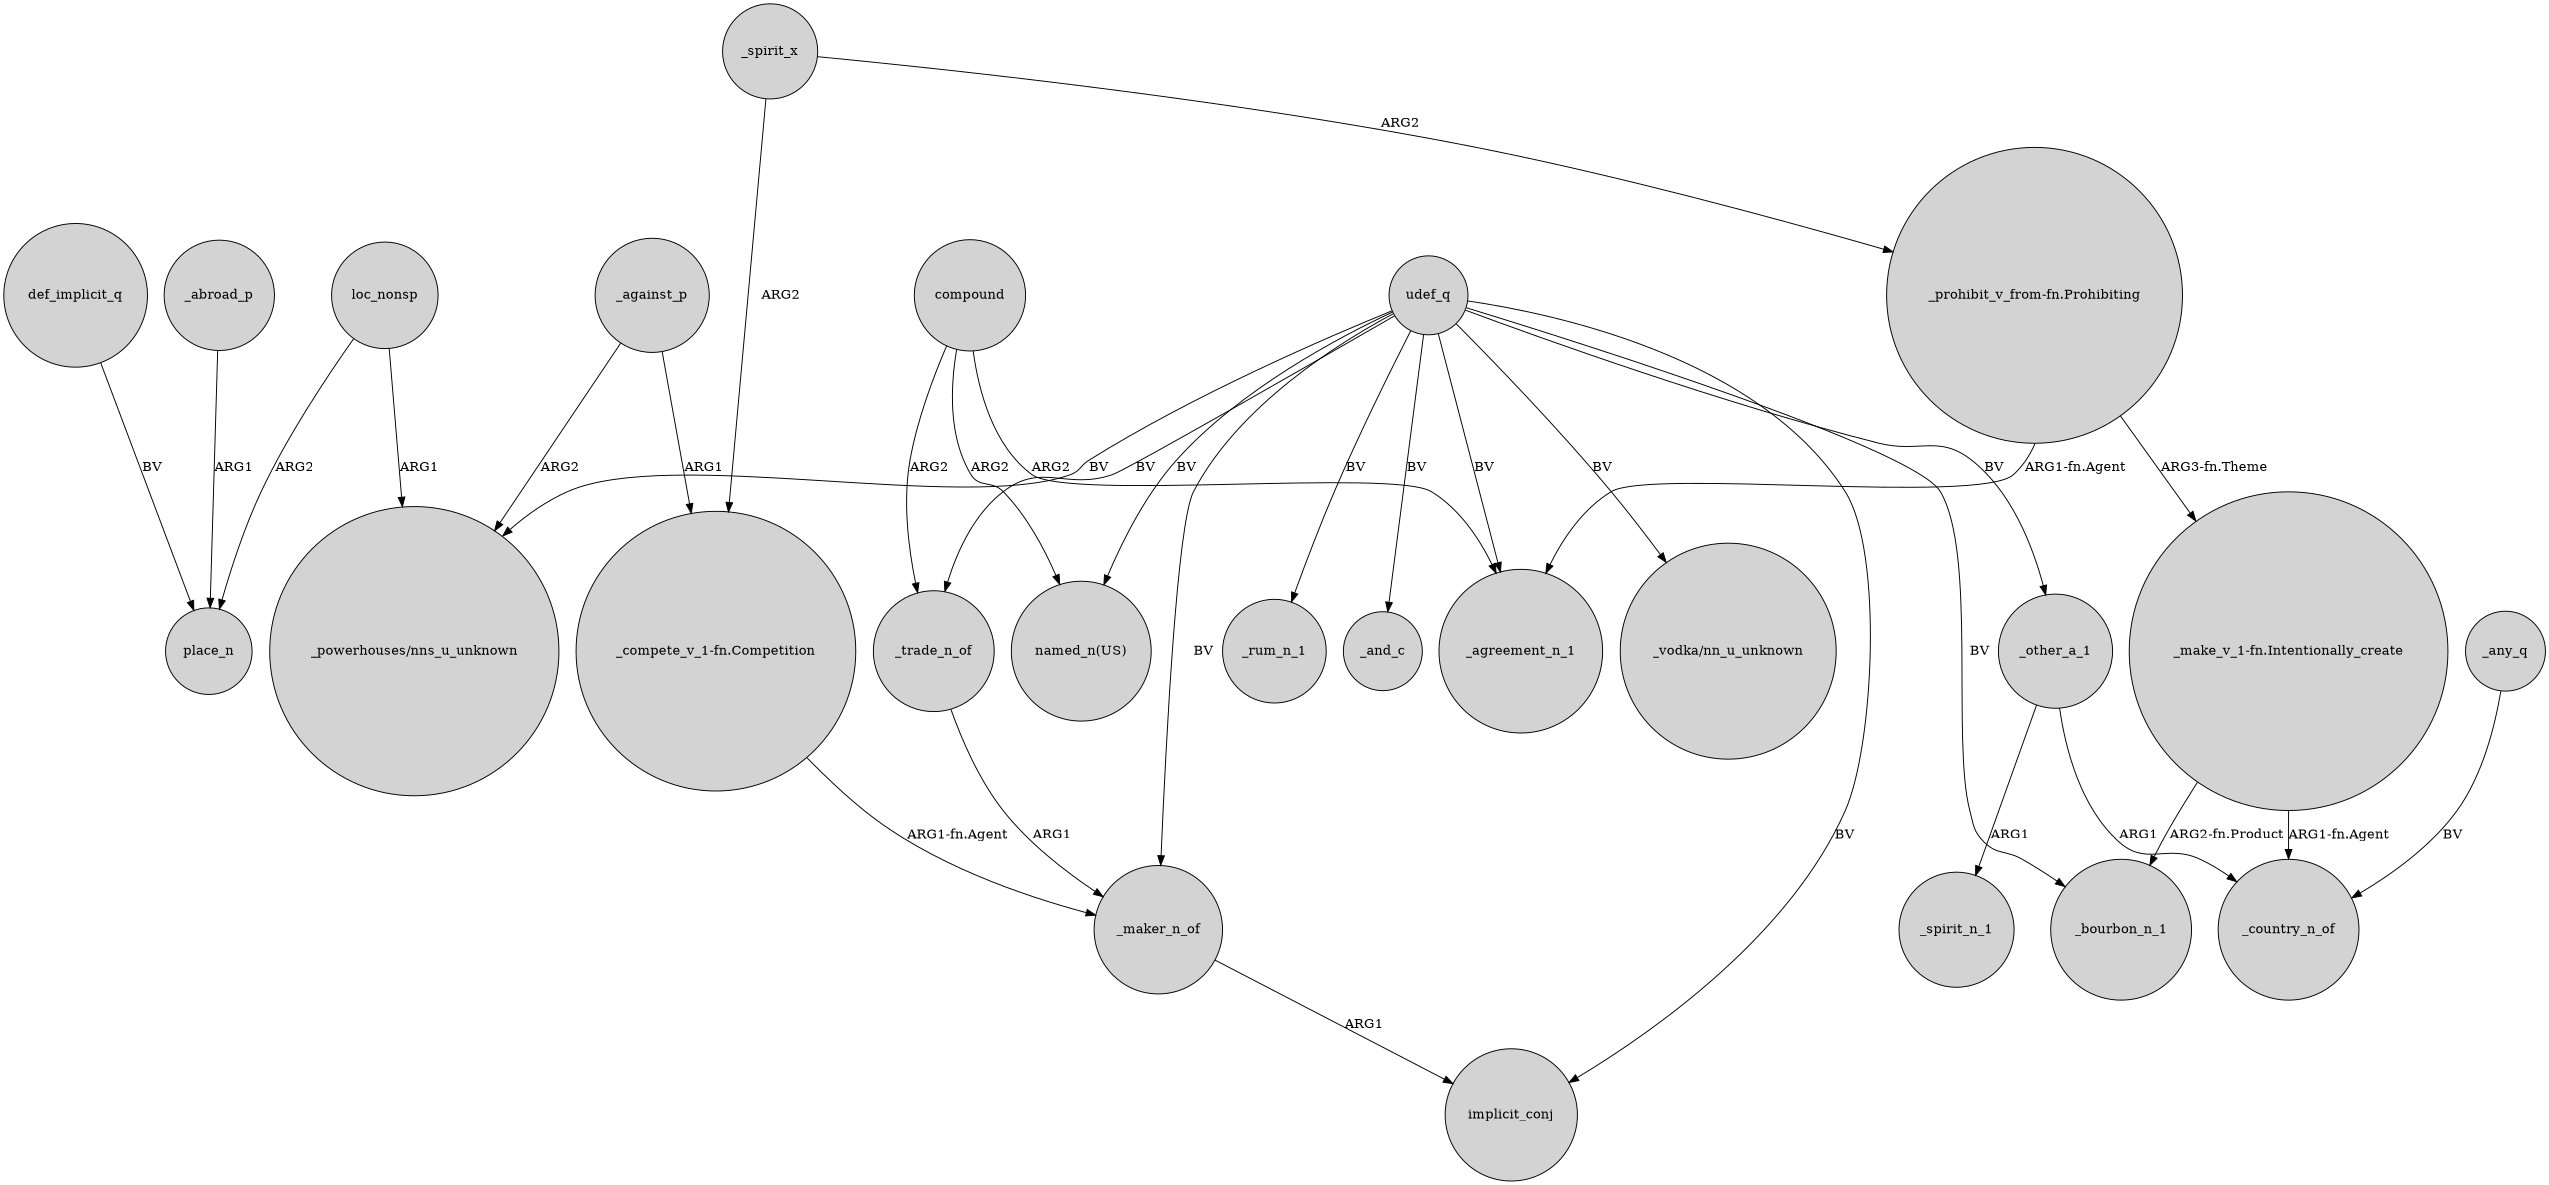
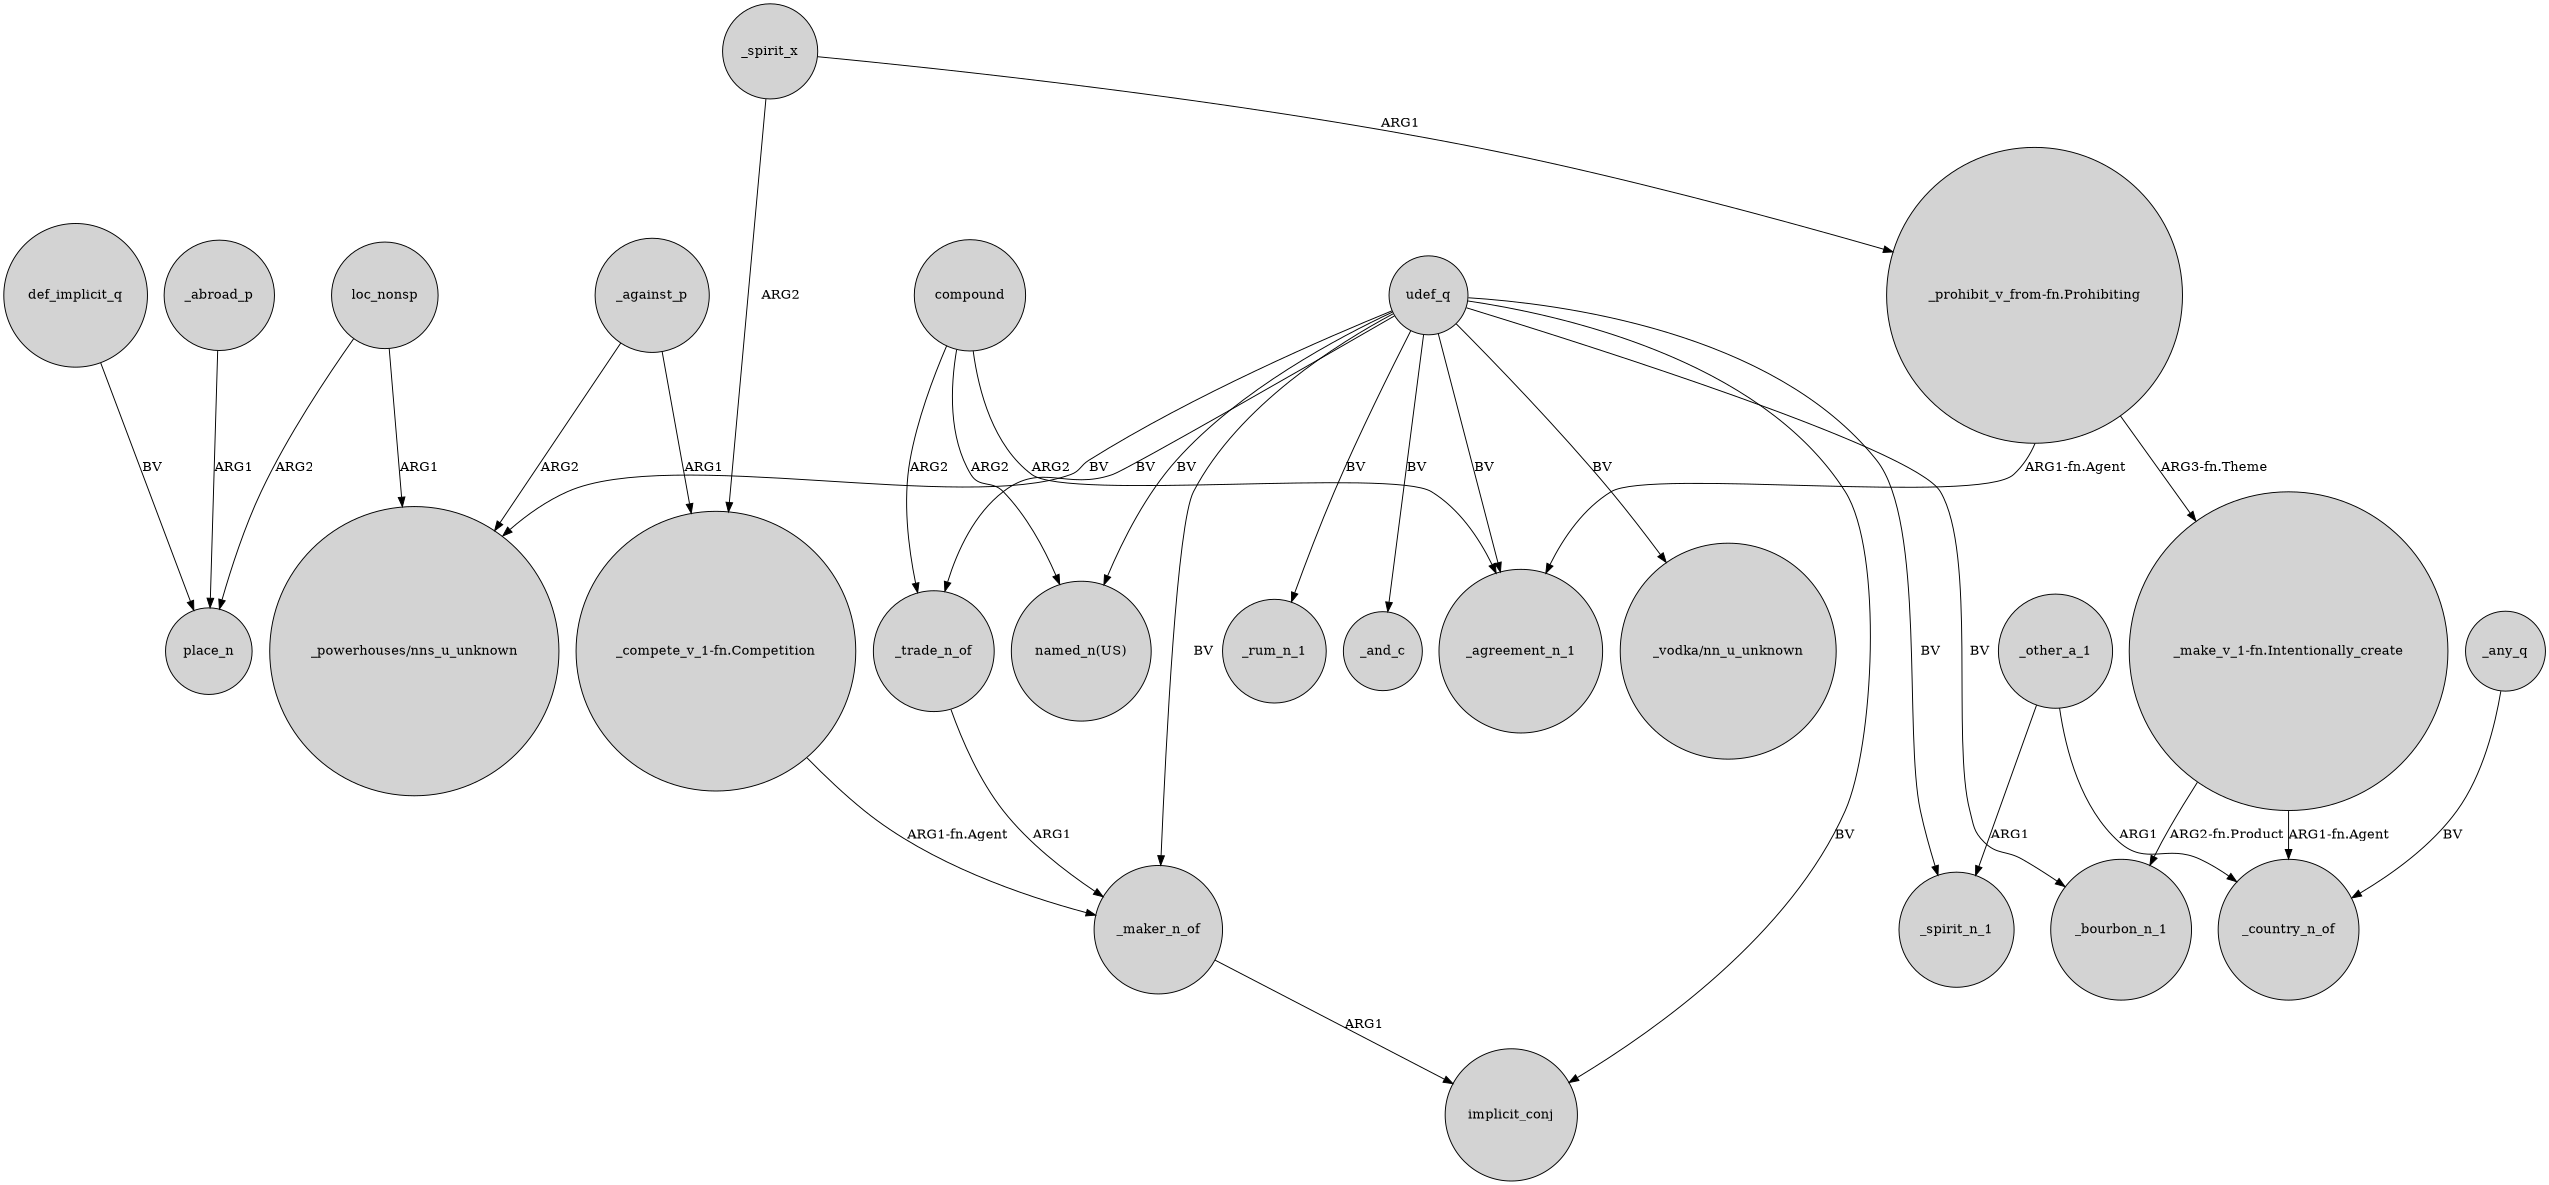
(1400, 123) -> (1400, 123)
(1722, 398) -> (1848, 432)
